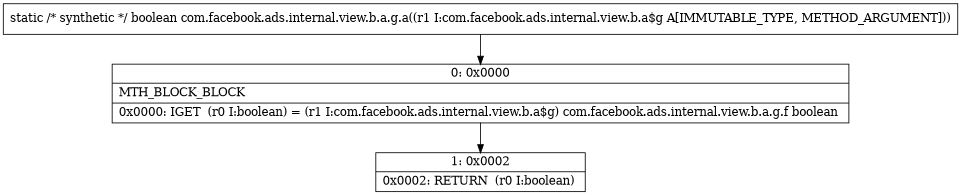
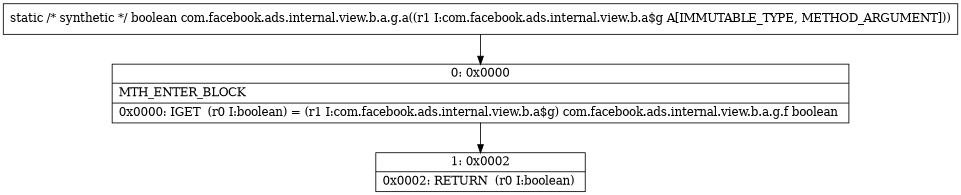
(182, 93) -> (183, 93)
